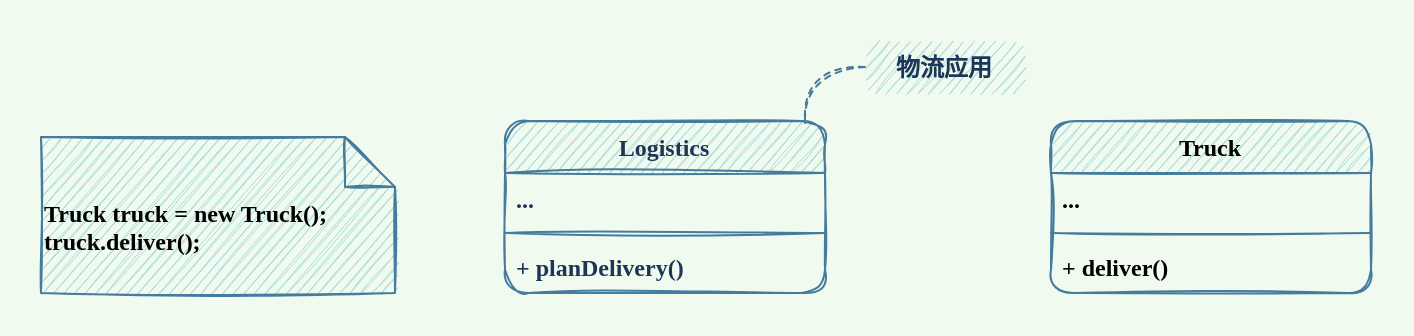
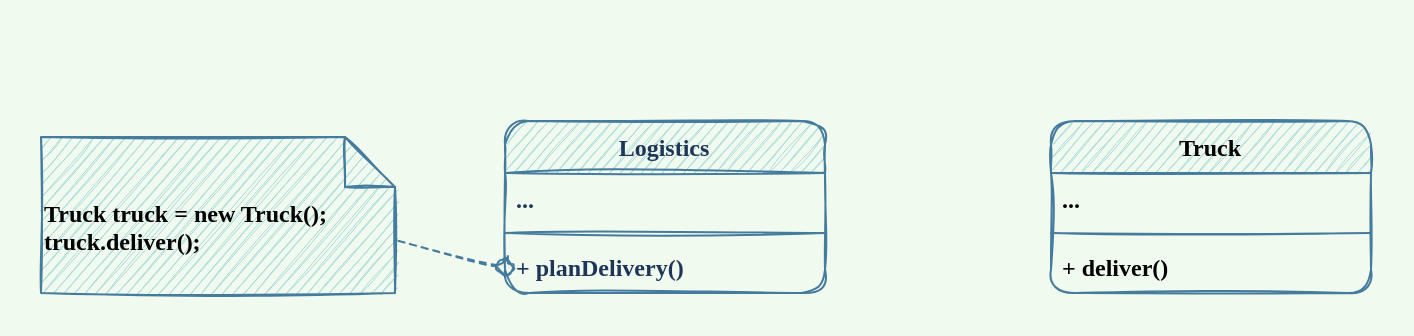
(945, 67) -> none
(823, 79) -> none
none -> (448, 253)
